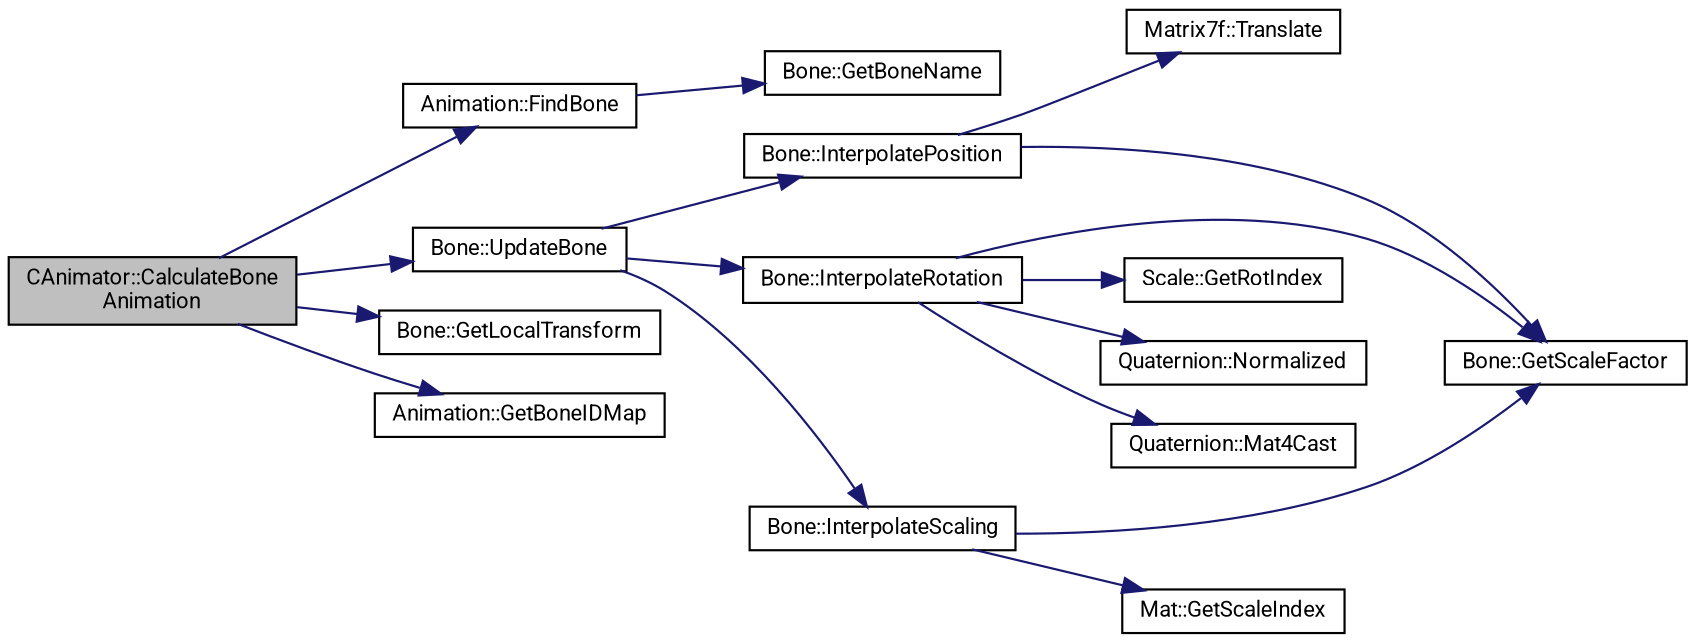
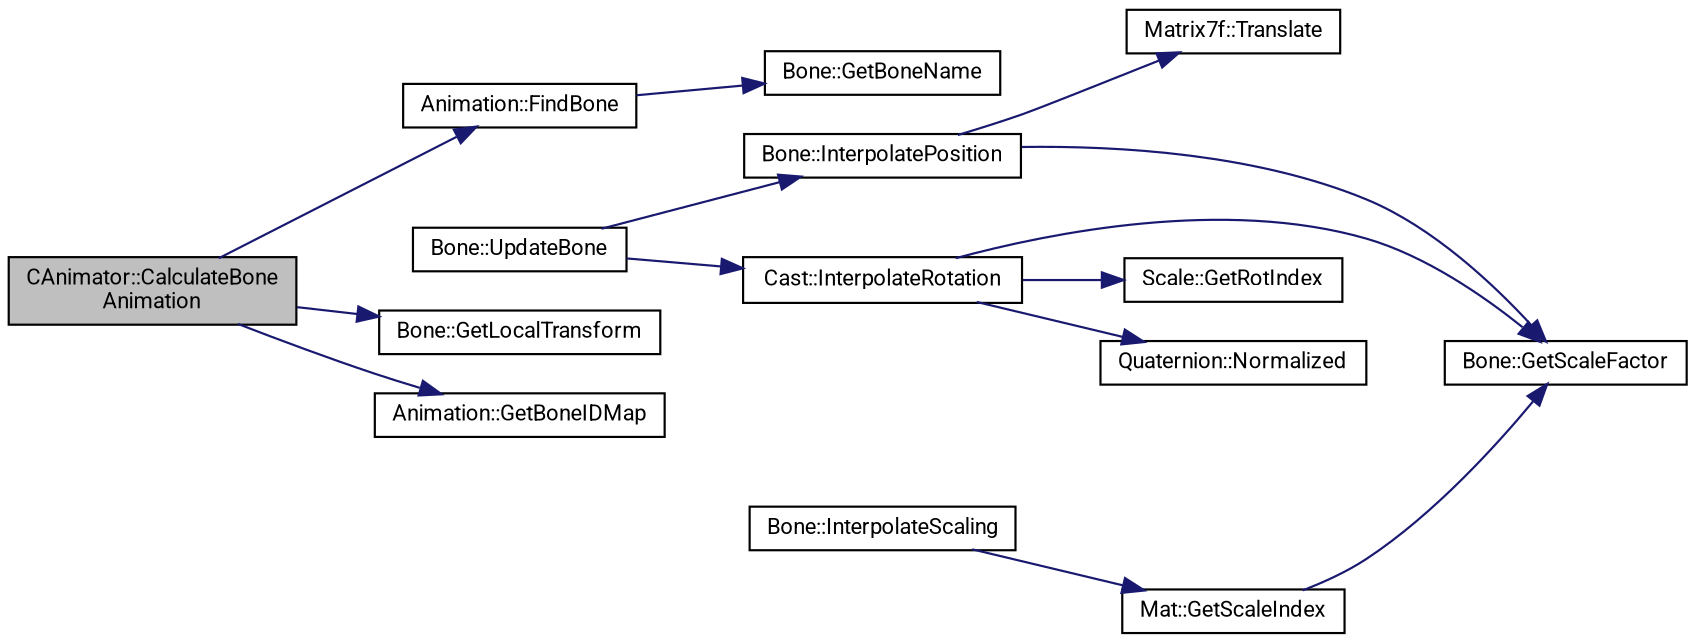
(344, 269) -> none
(883, 280) -> (883, 280)
(752, 363) -> none
(1233, 446) -> none
(1281, 510) -> (1429, 510)
